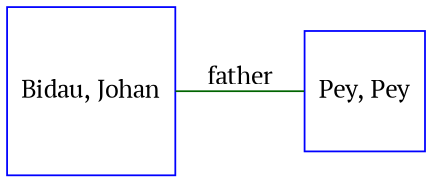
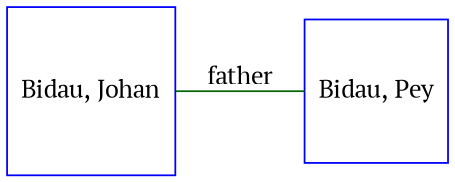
(365, 91) -> (376, 91)
